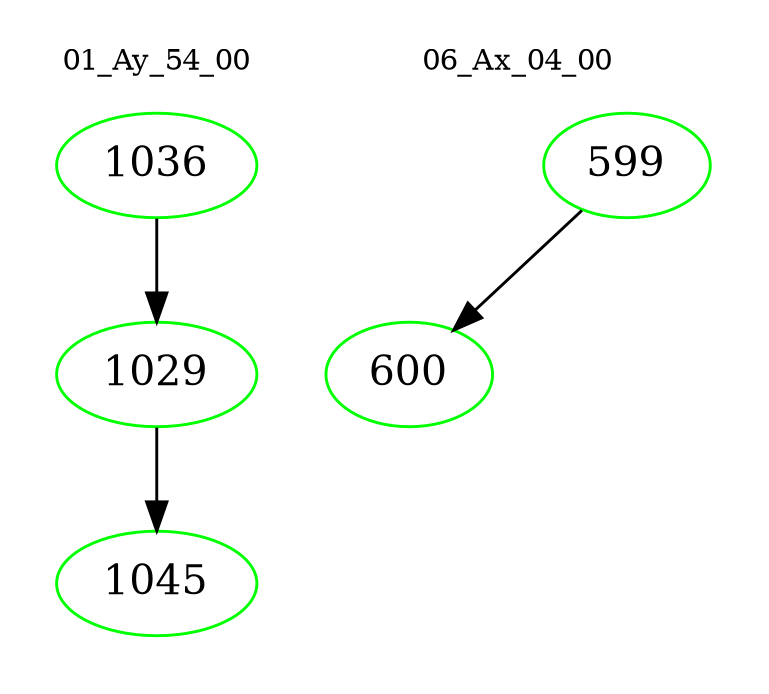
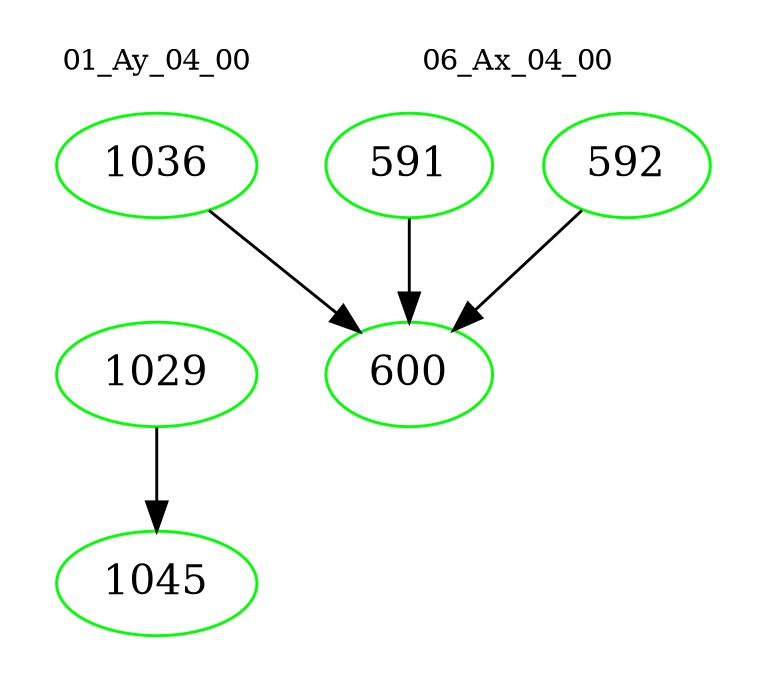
(157, 62) -> (157, 62)
none -> (409, 165)
(627, 165) -> (627, 165)
(157, 256) -> (260, 252)
